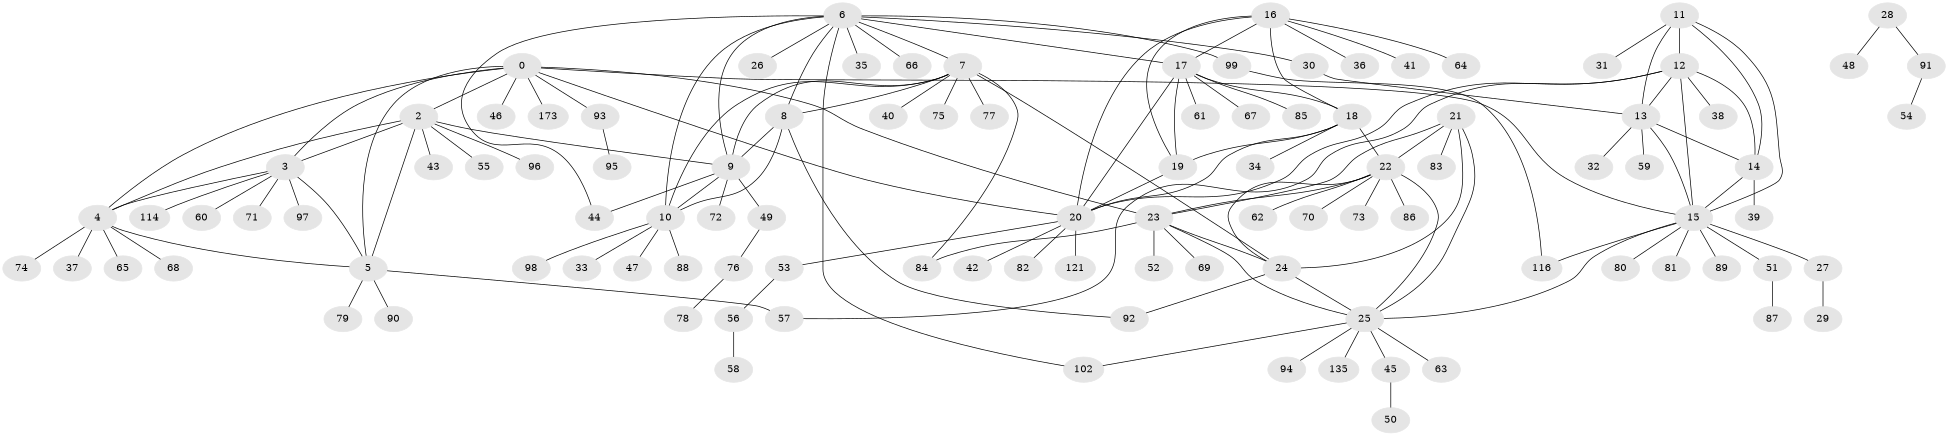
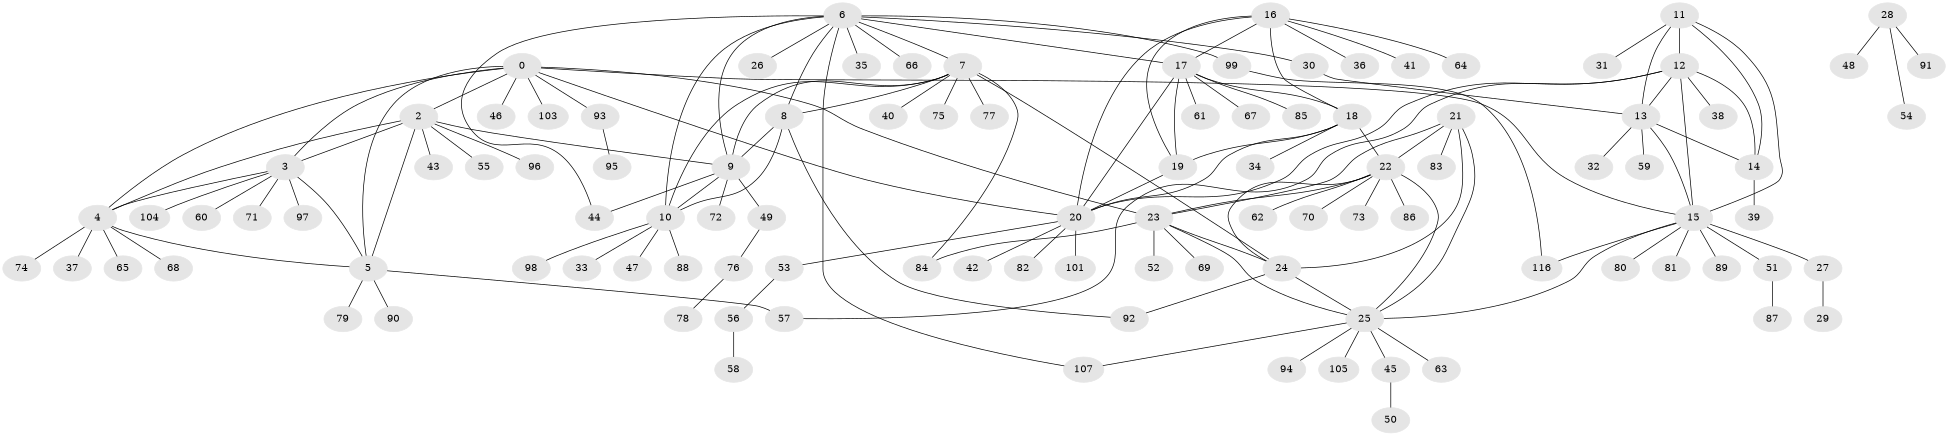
(1916, 91) -> (1897, 66)
(548, 117) -> (548, 117)
(1724, 193) -> none
(150, 218) -> (150, 218)
(1075, 268) -> (1075, 268)
(1084, 370) -> (1084, 370)
(1339, 370) -> (1339, 370)
